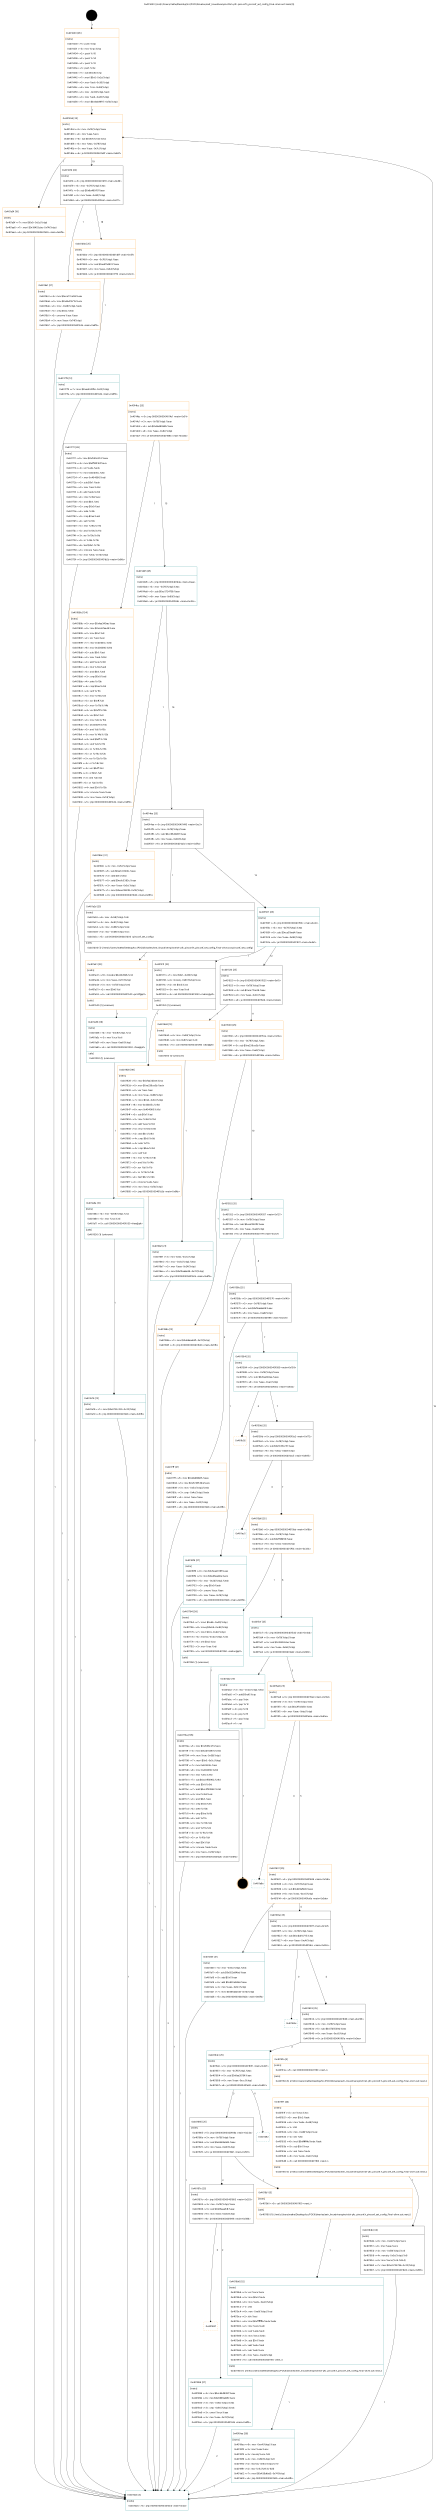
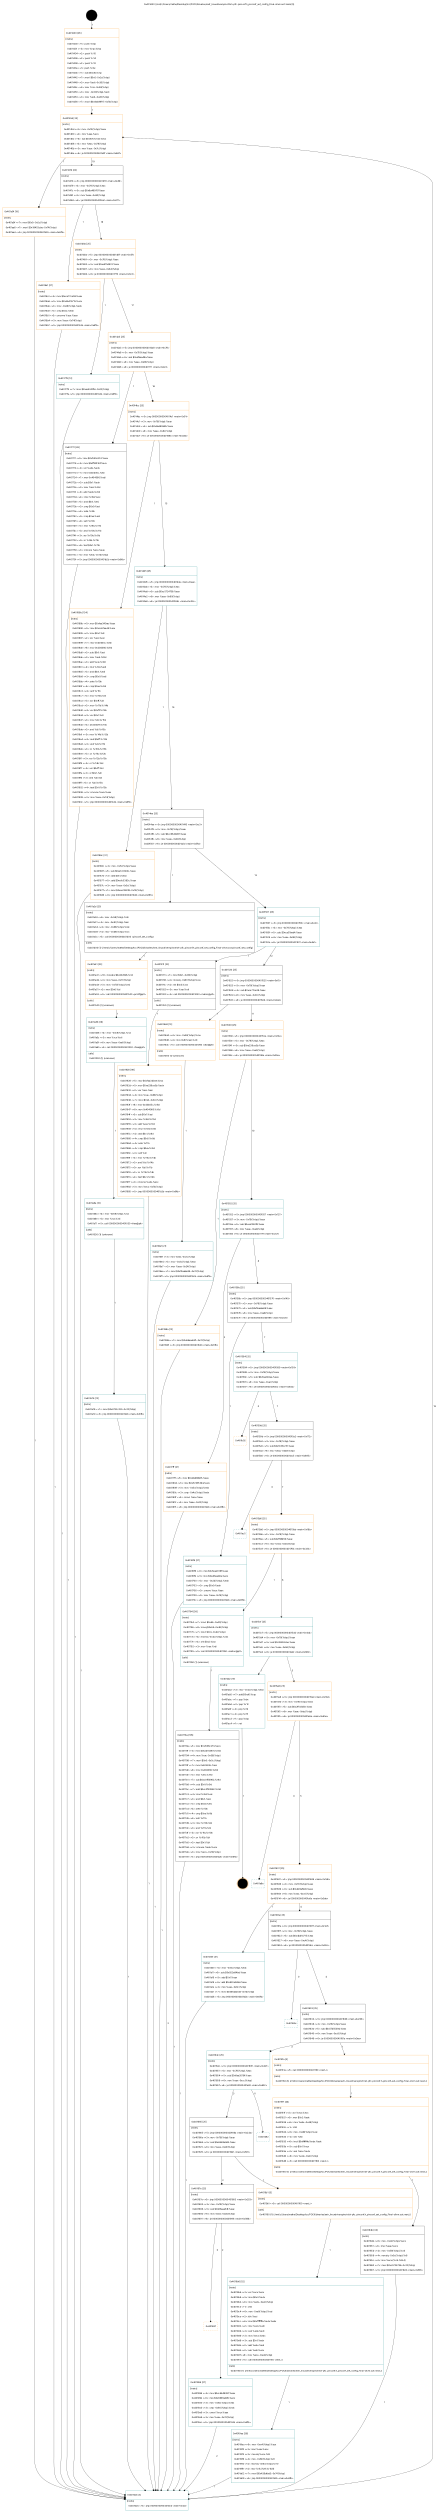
none -> (139, 352)
